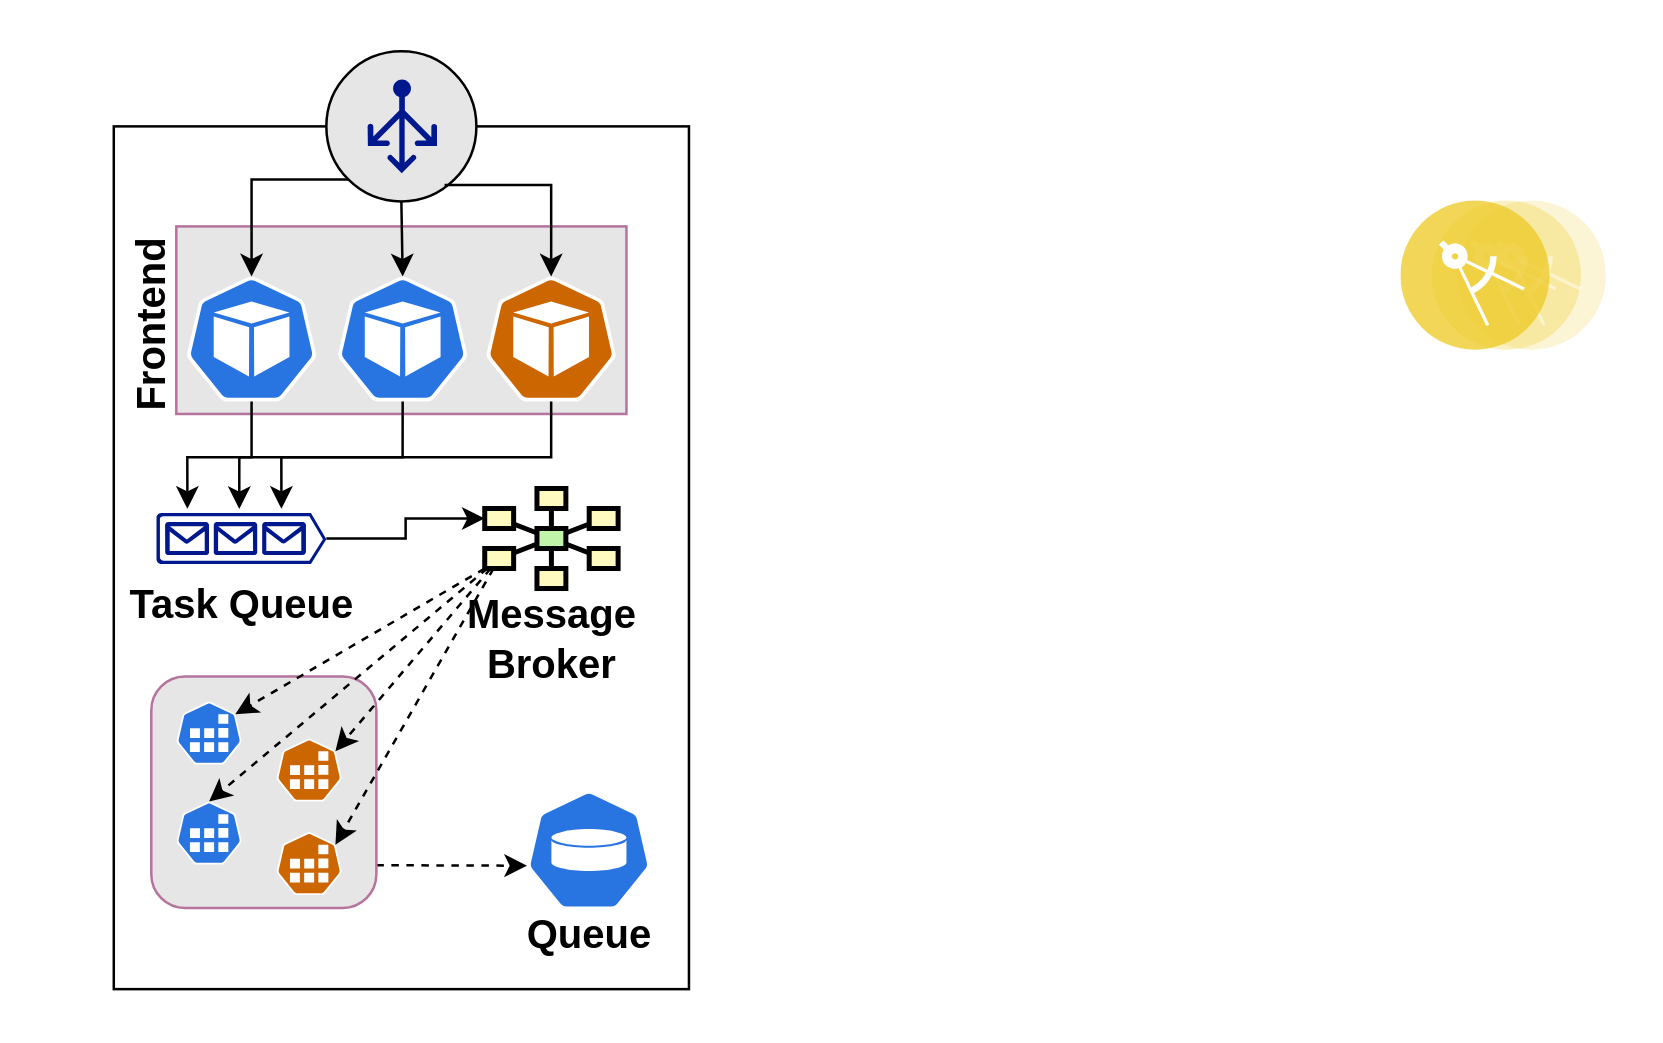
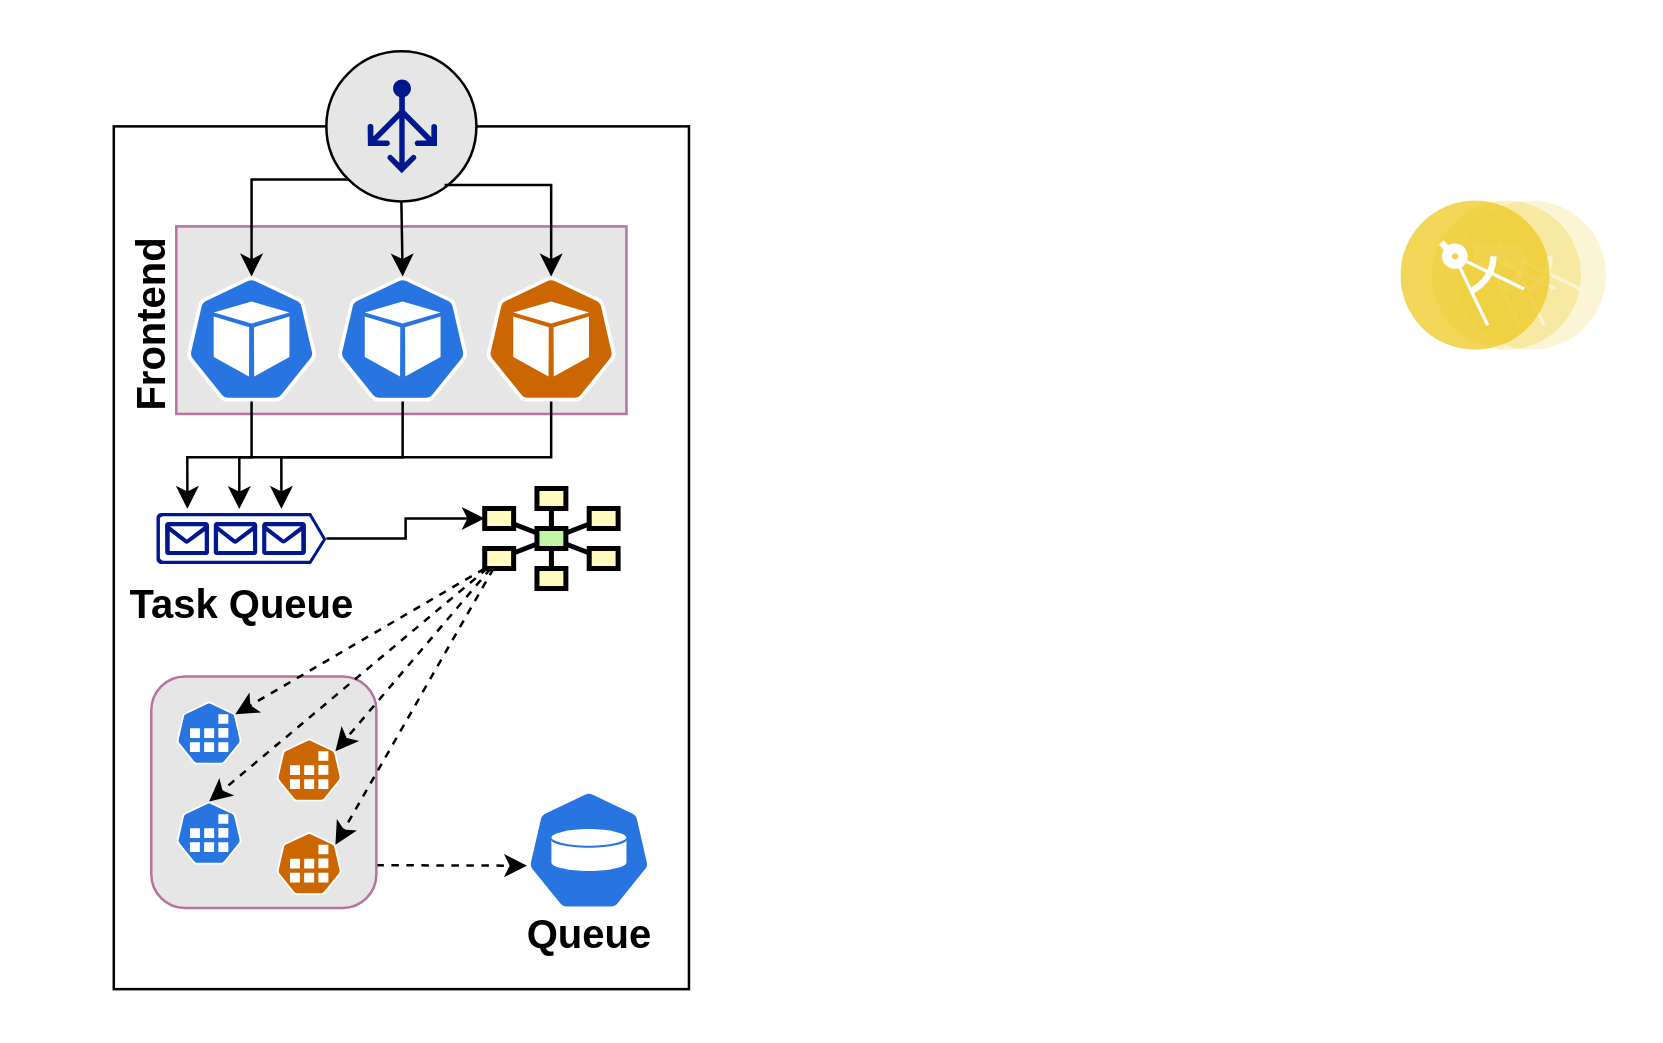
(551, 639) -> none
